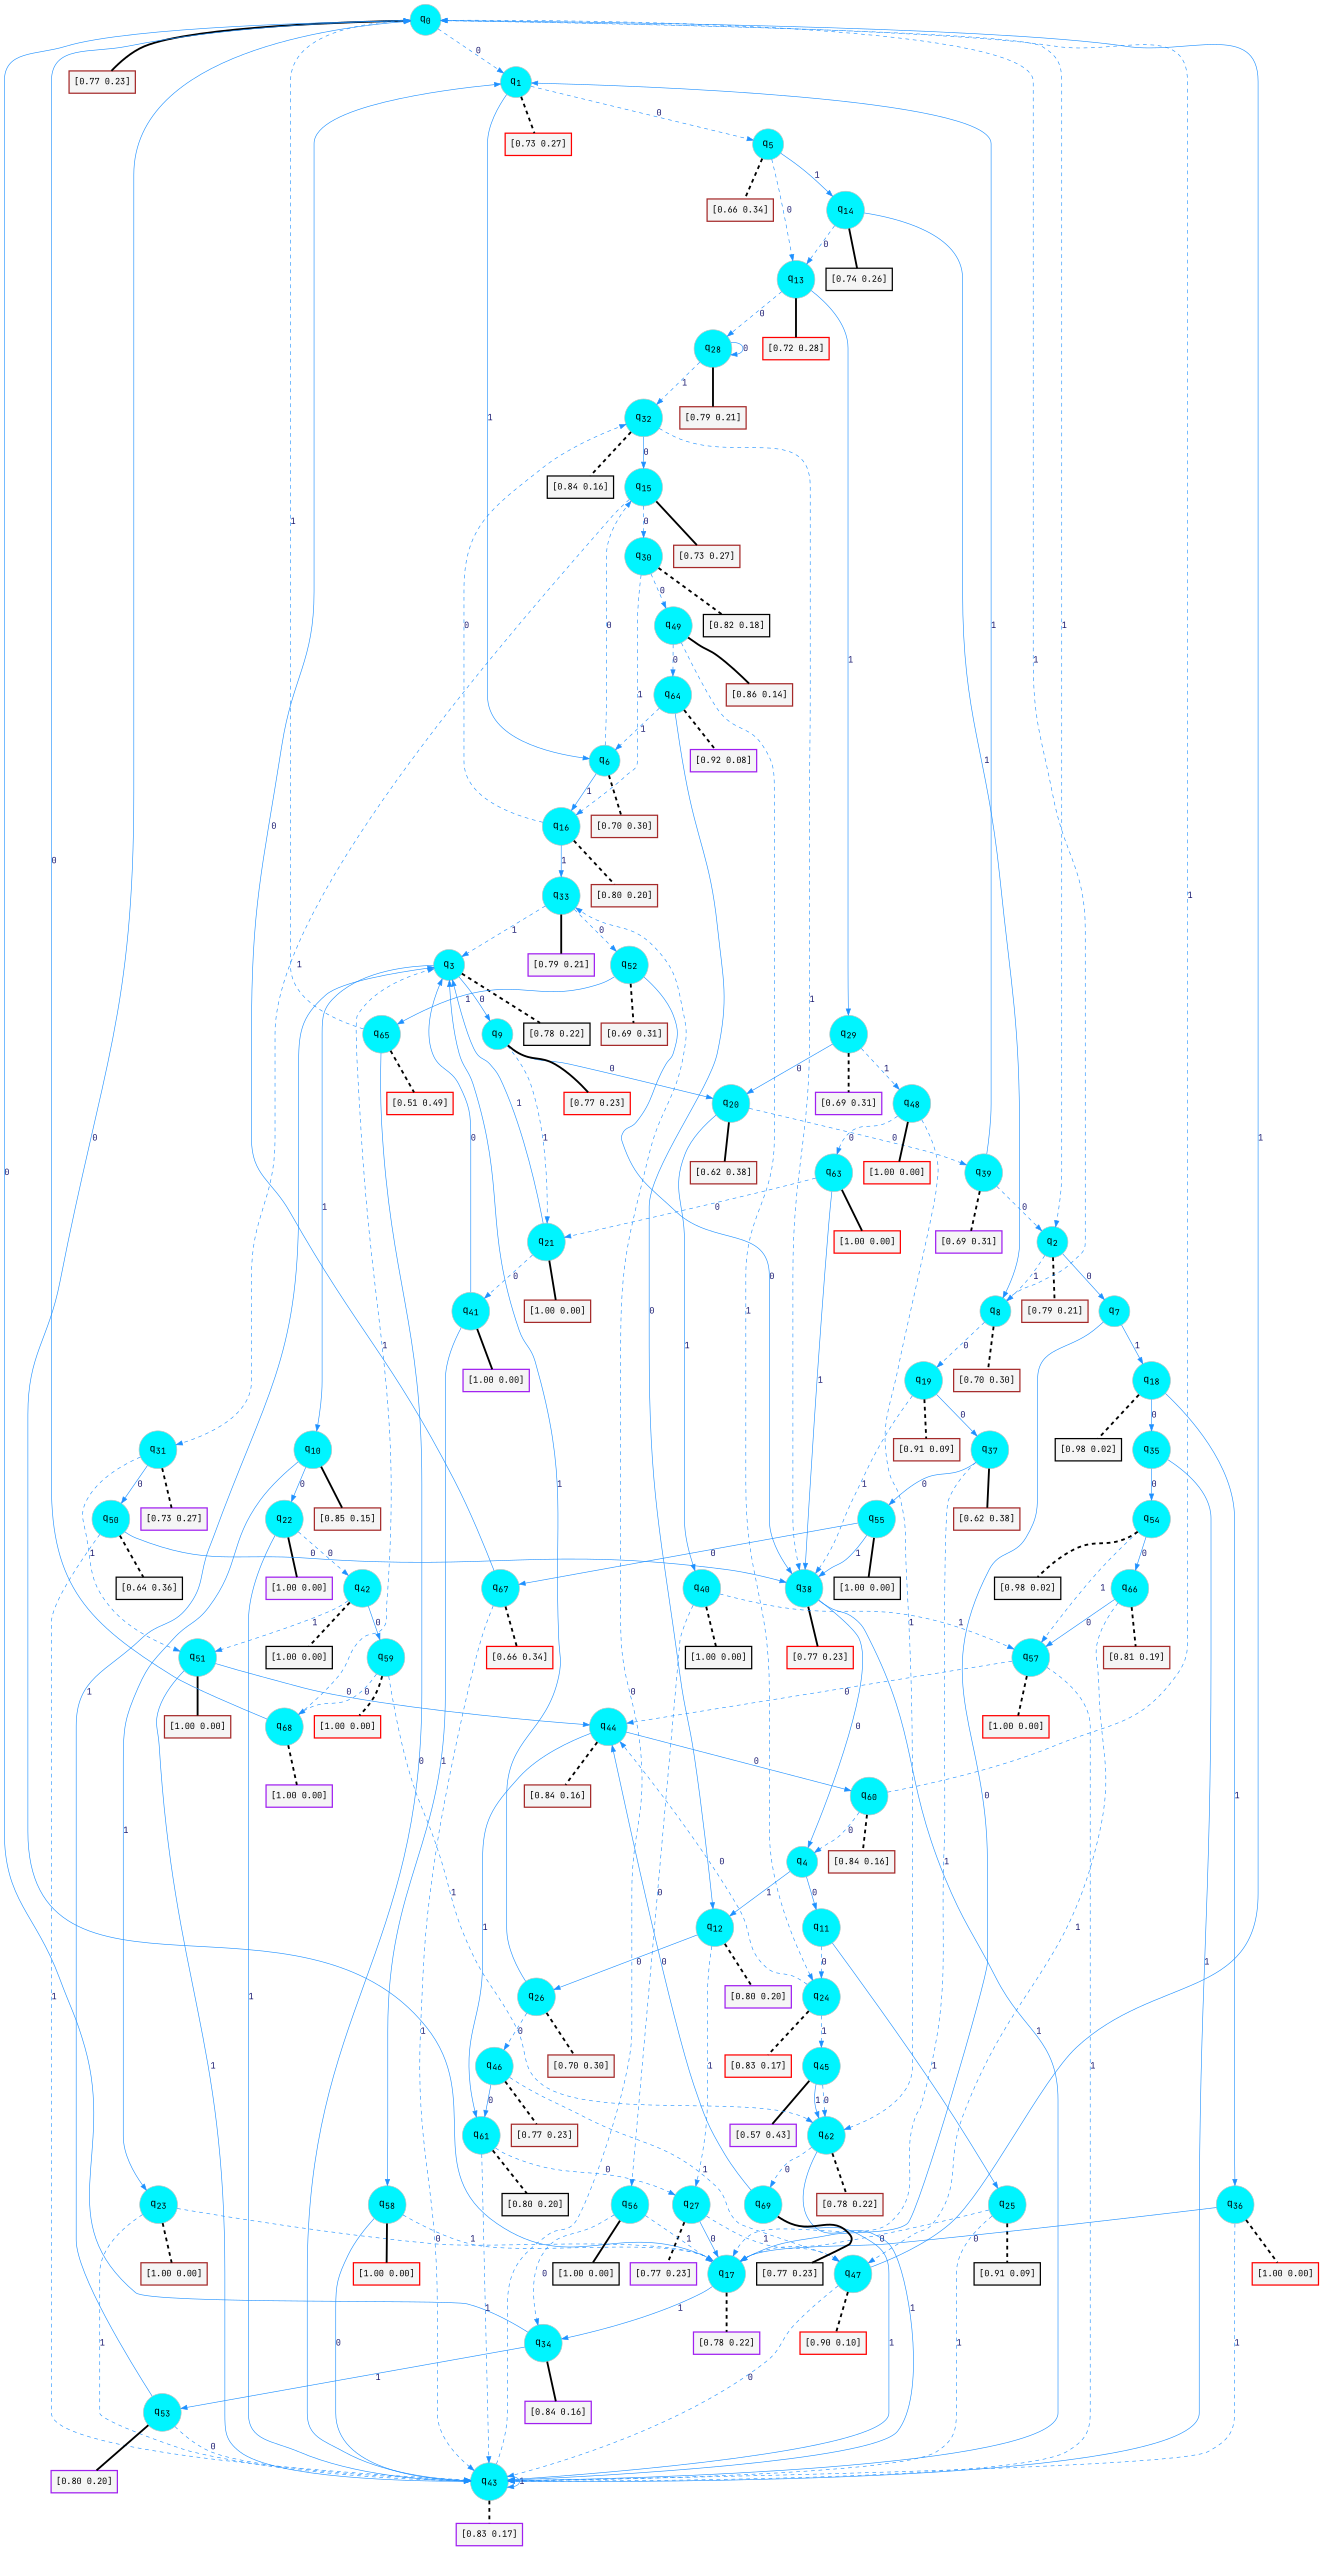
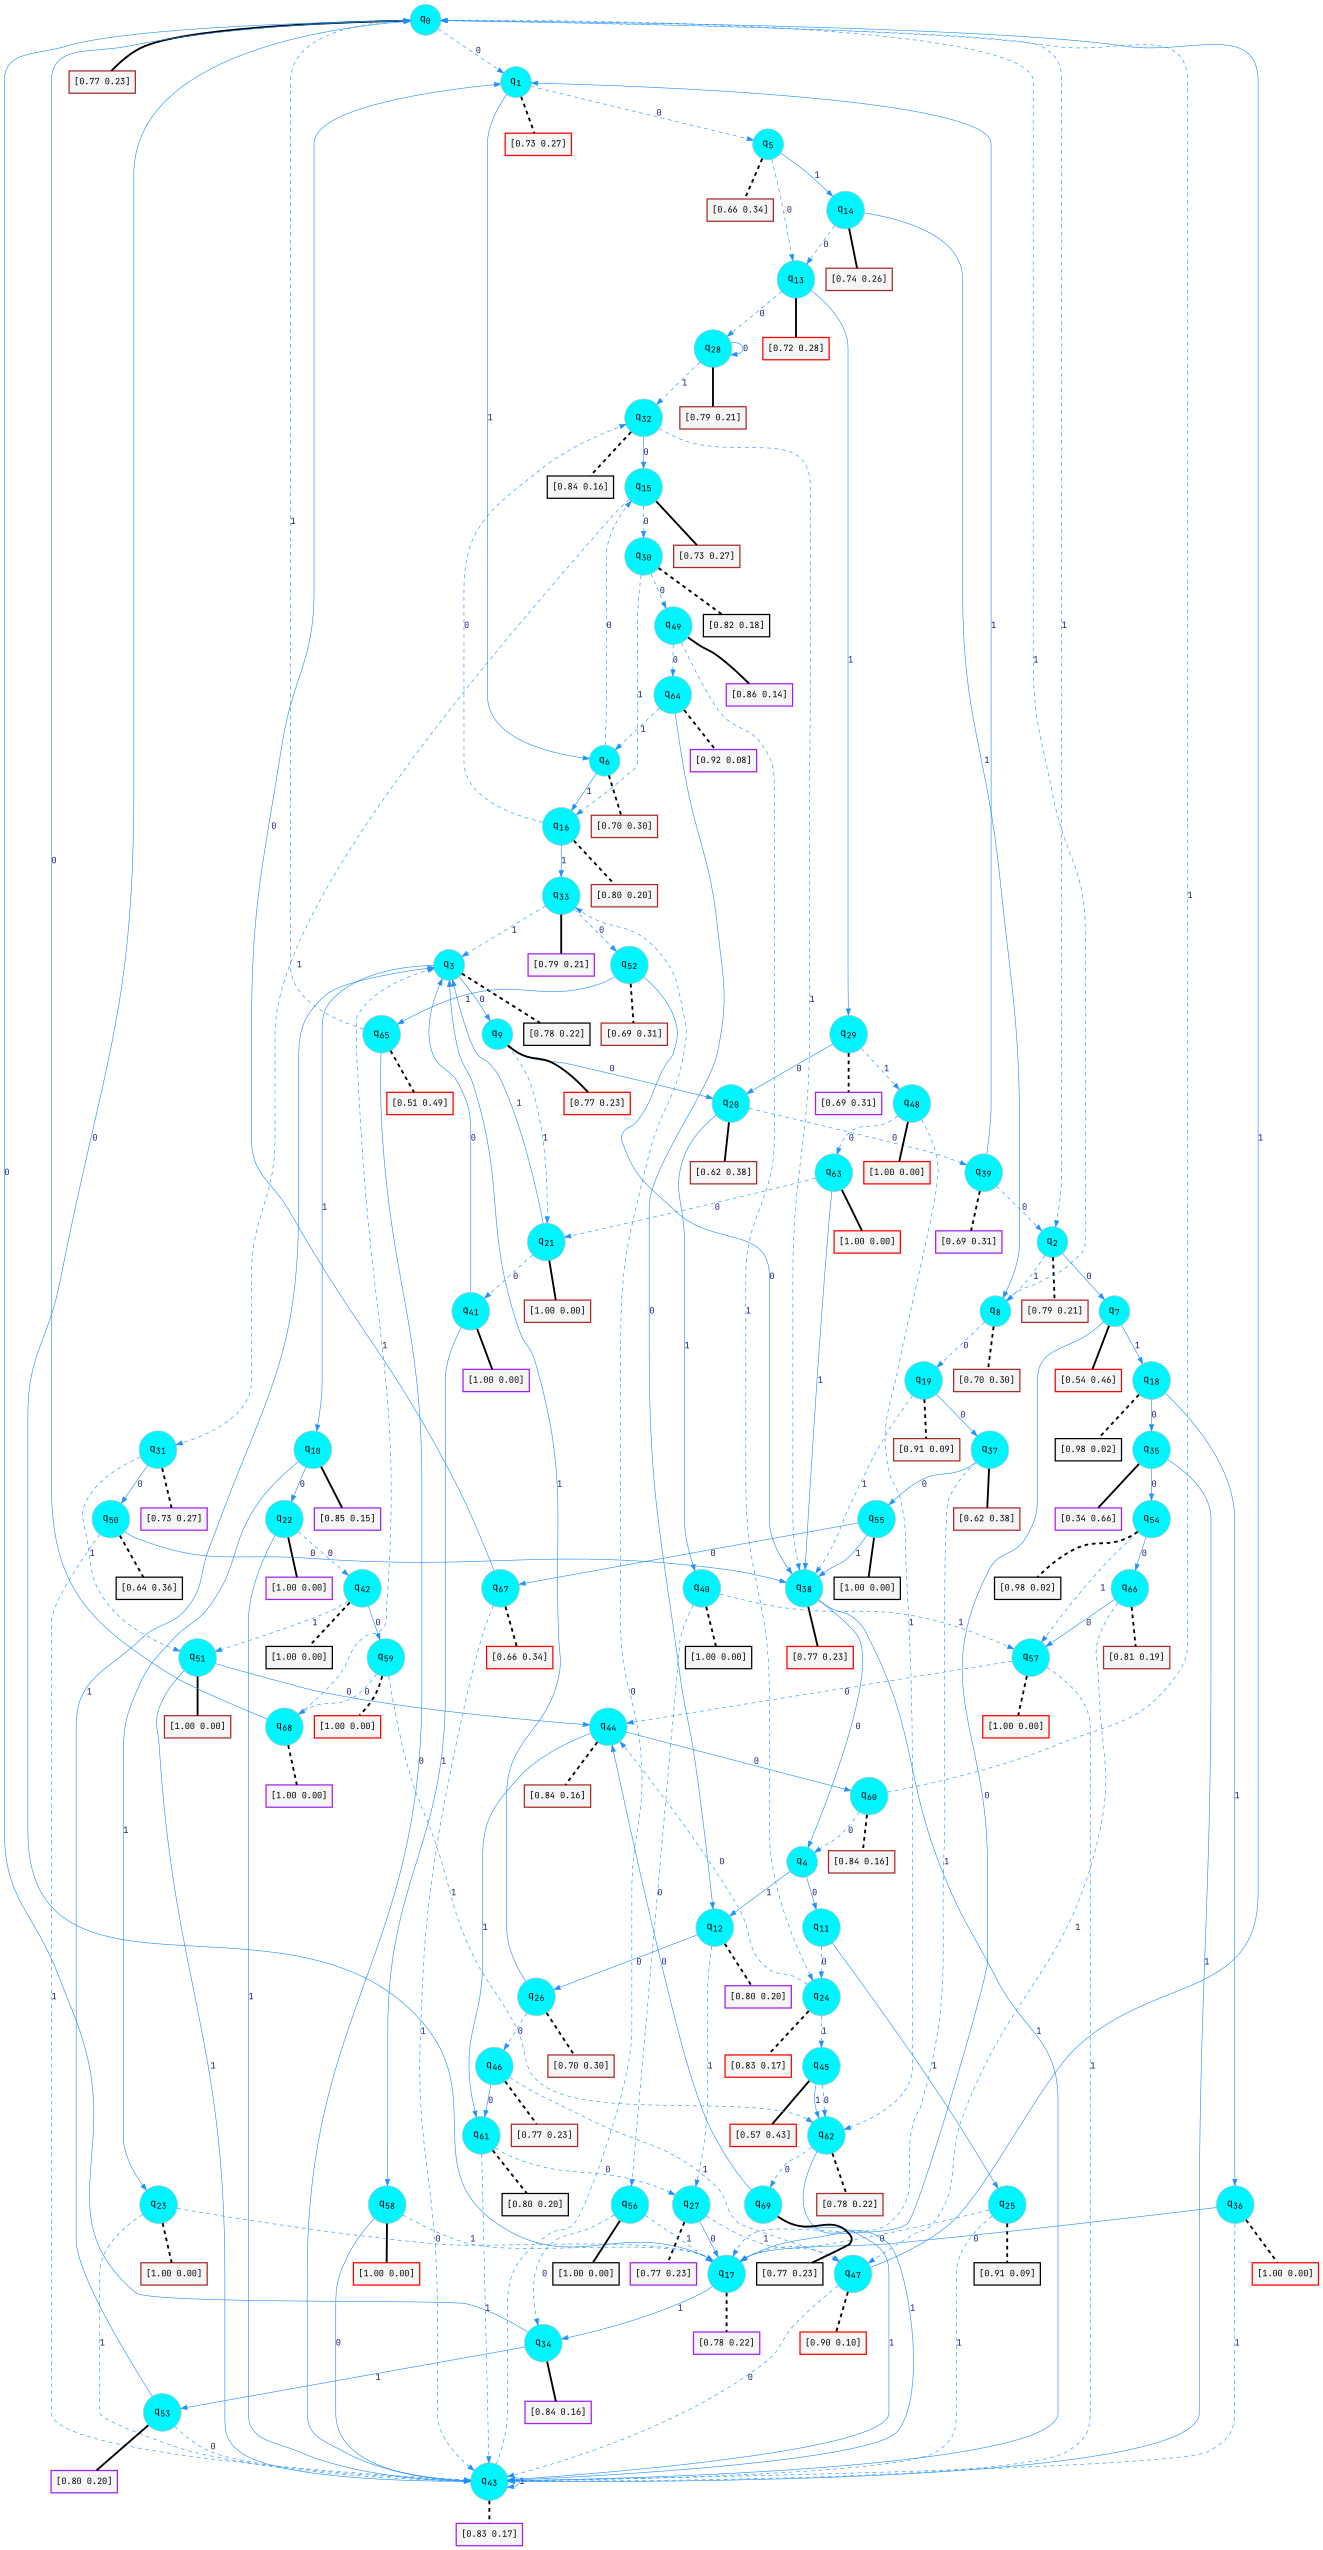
(859, 279) -> (859, 279)
(759, 695) -> (759, 695)
none -> (1088, 1380)
(348, 1519) -> (348, 1519)
none -> (1088, 1519)
(763, 2135) -> (763, 2135)
